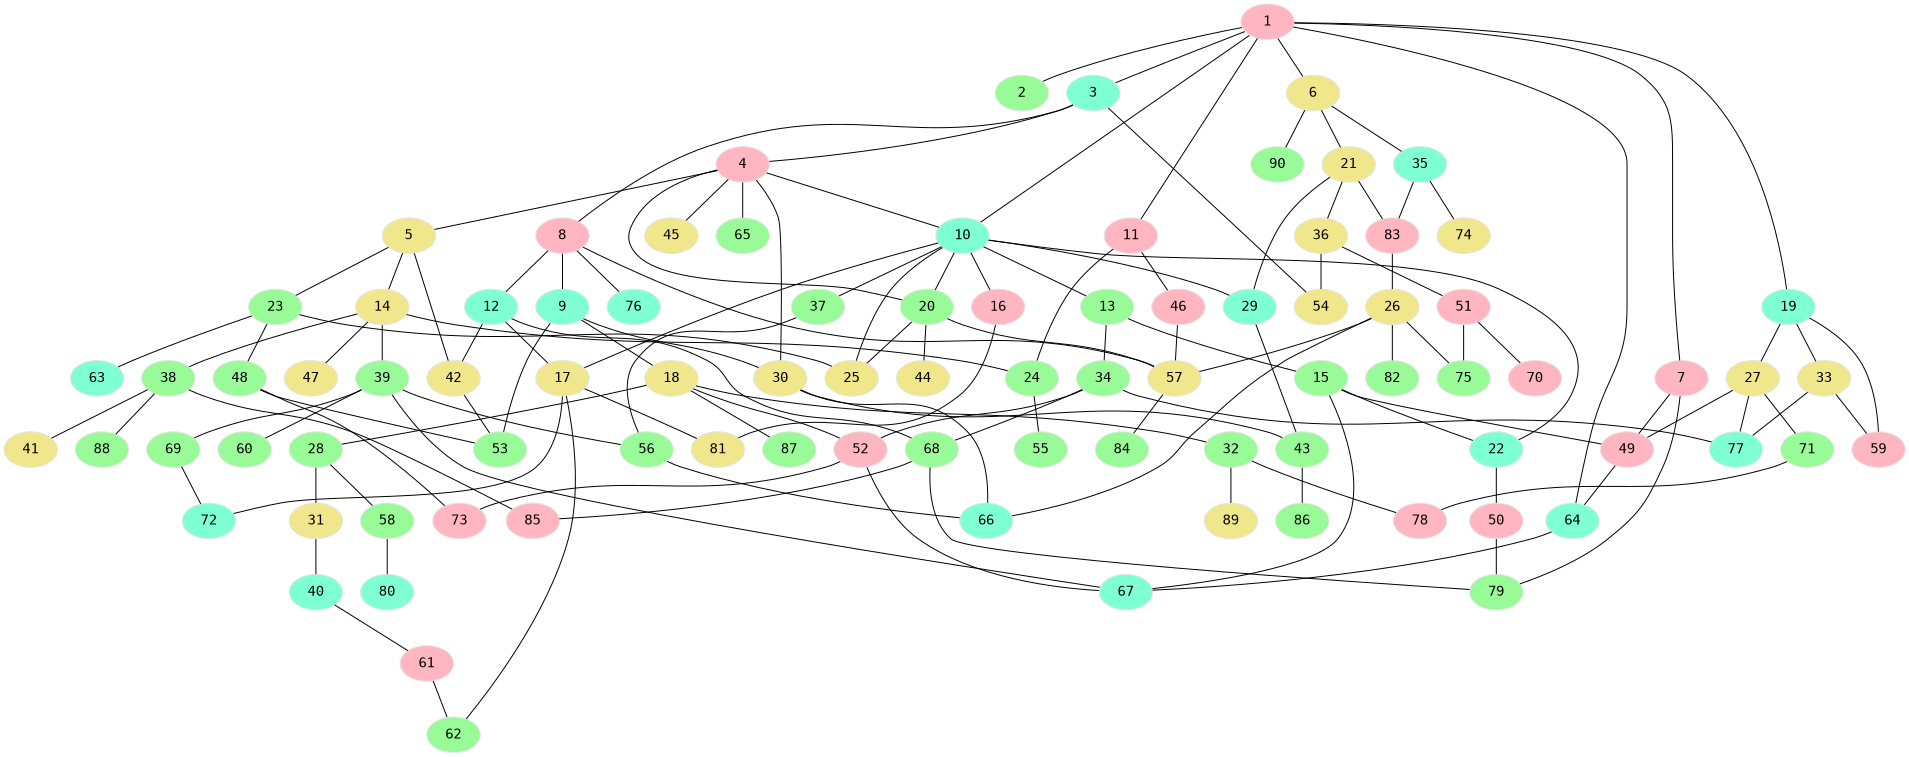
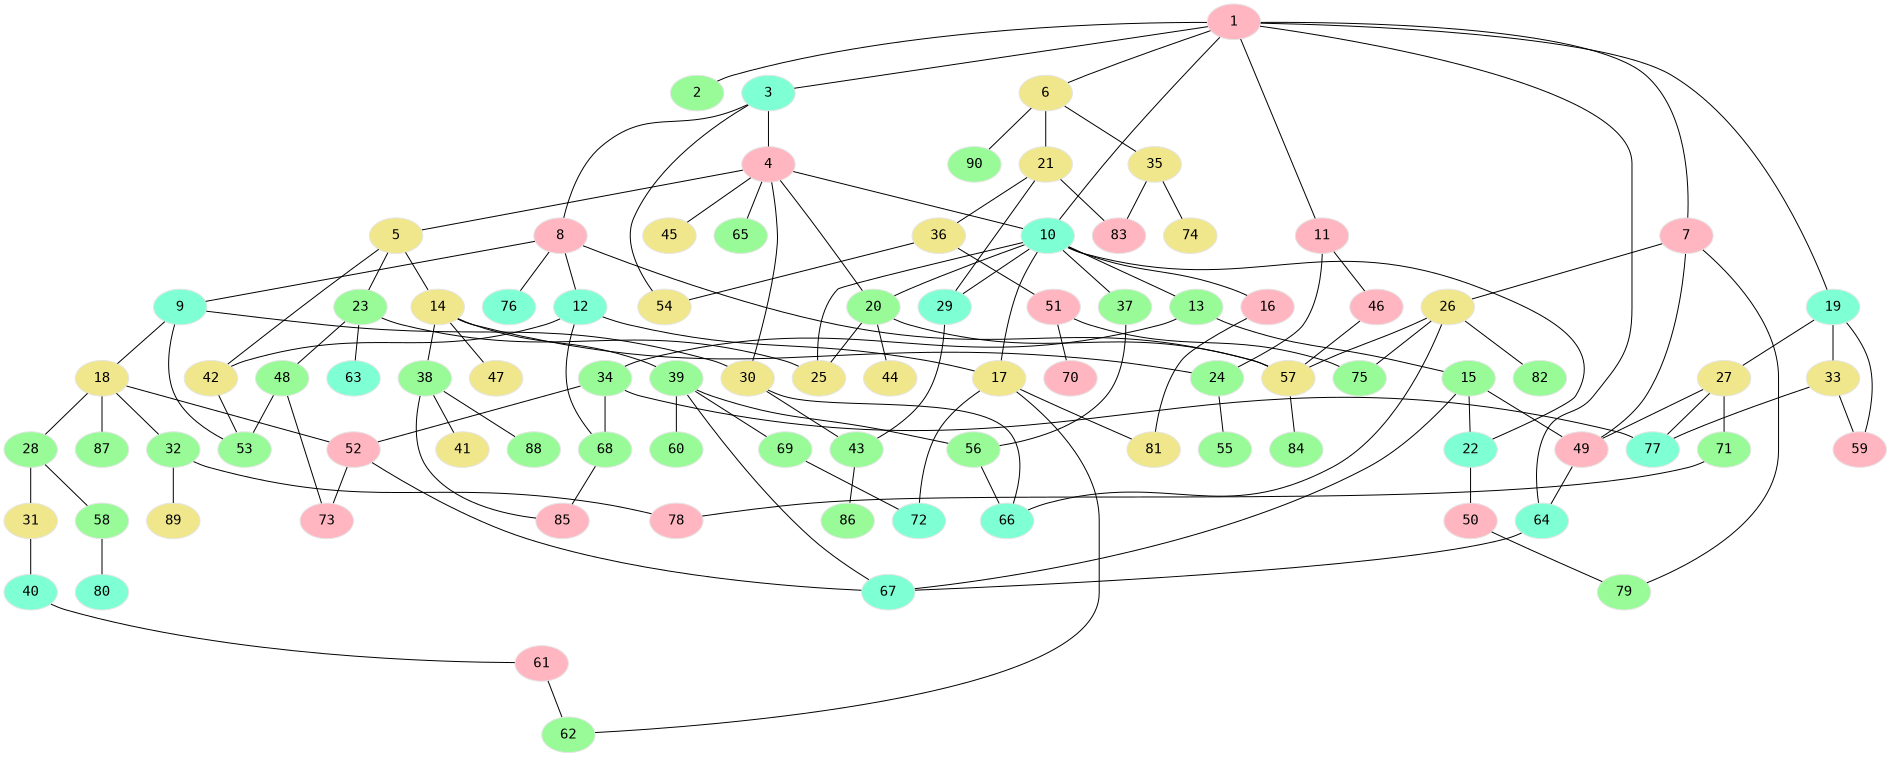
(1420, 164) -> (1155, 164)
(1392, 278) -> (1567, 271)
(1171, 568) -> none
